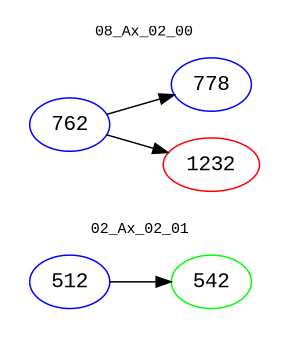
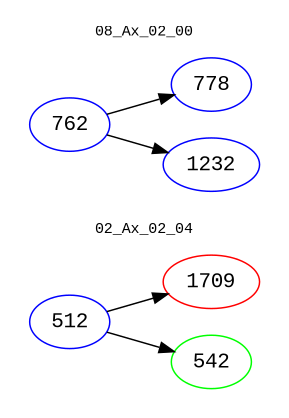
(211, 165) -> (211, 165)
(141, 229) -> (145, 229)
none -> (211, 282)
